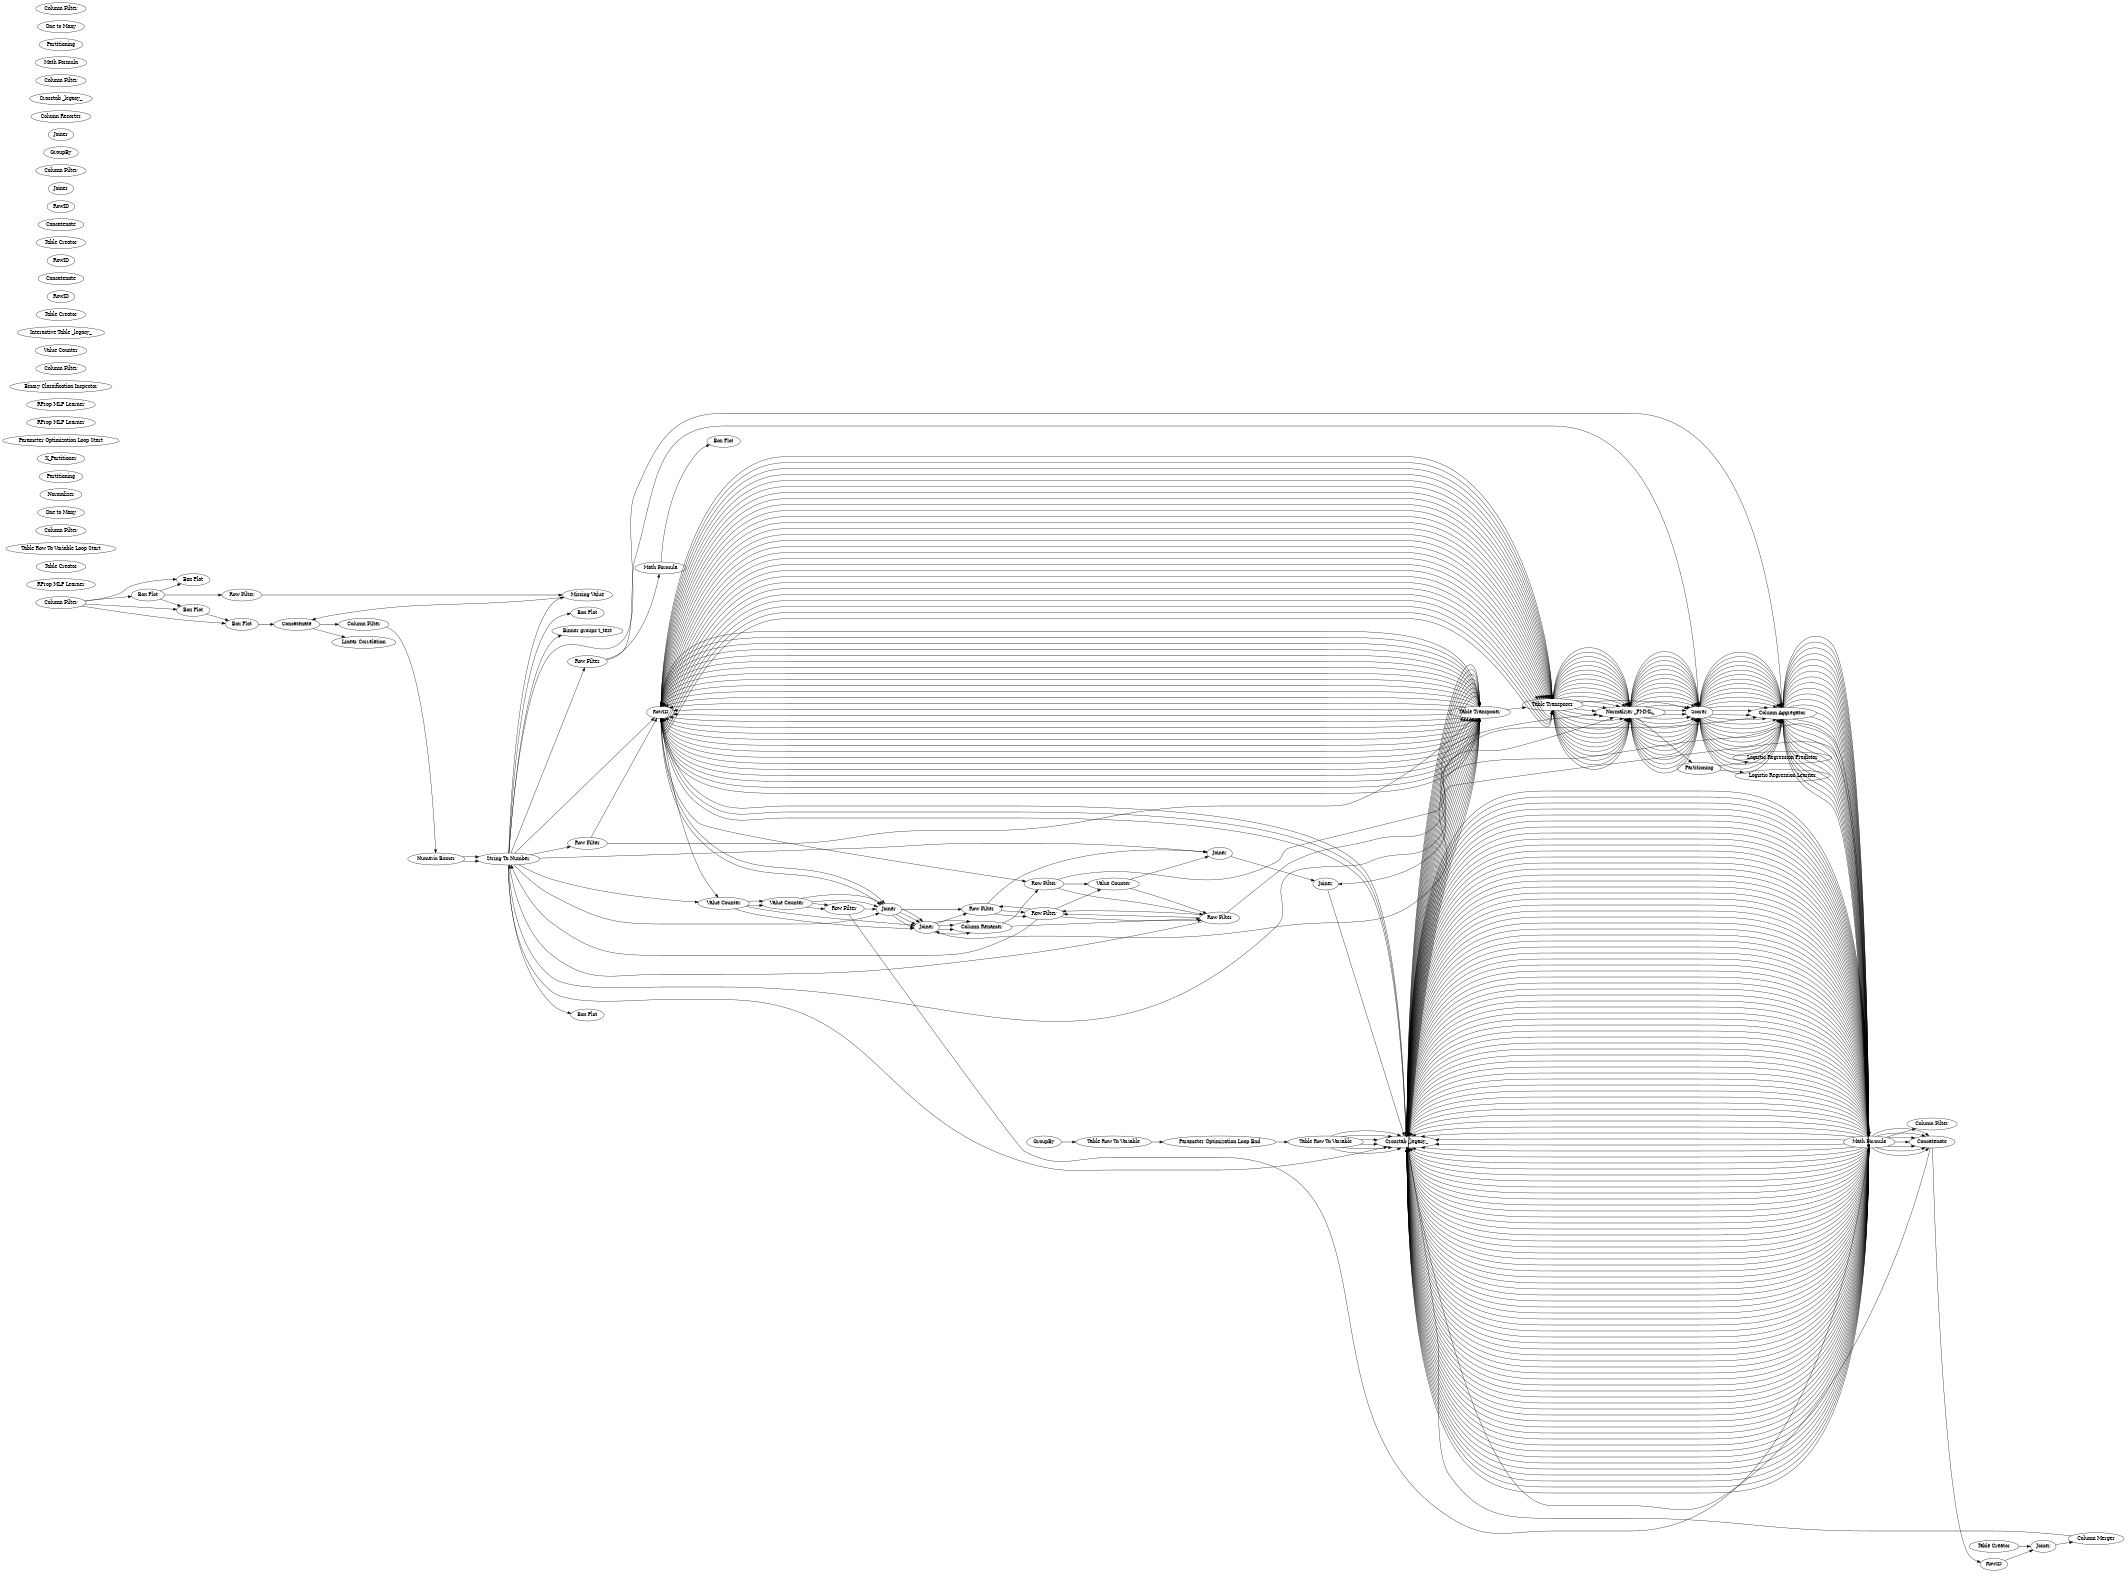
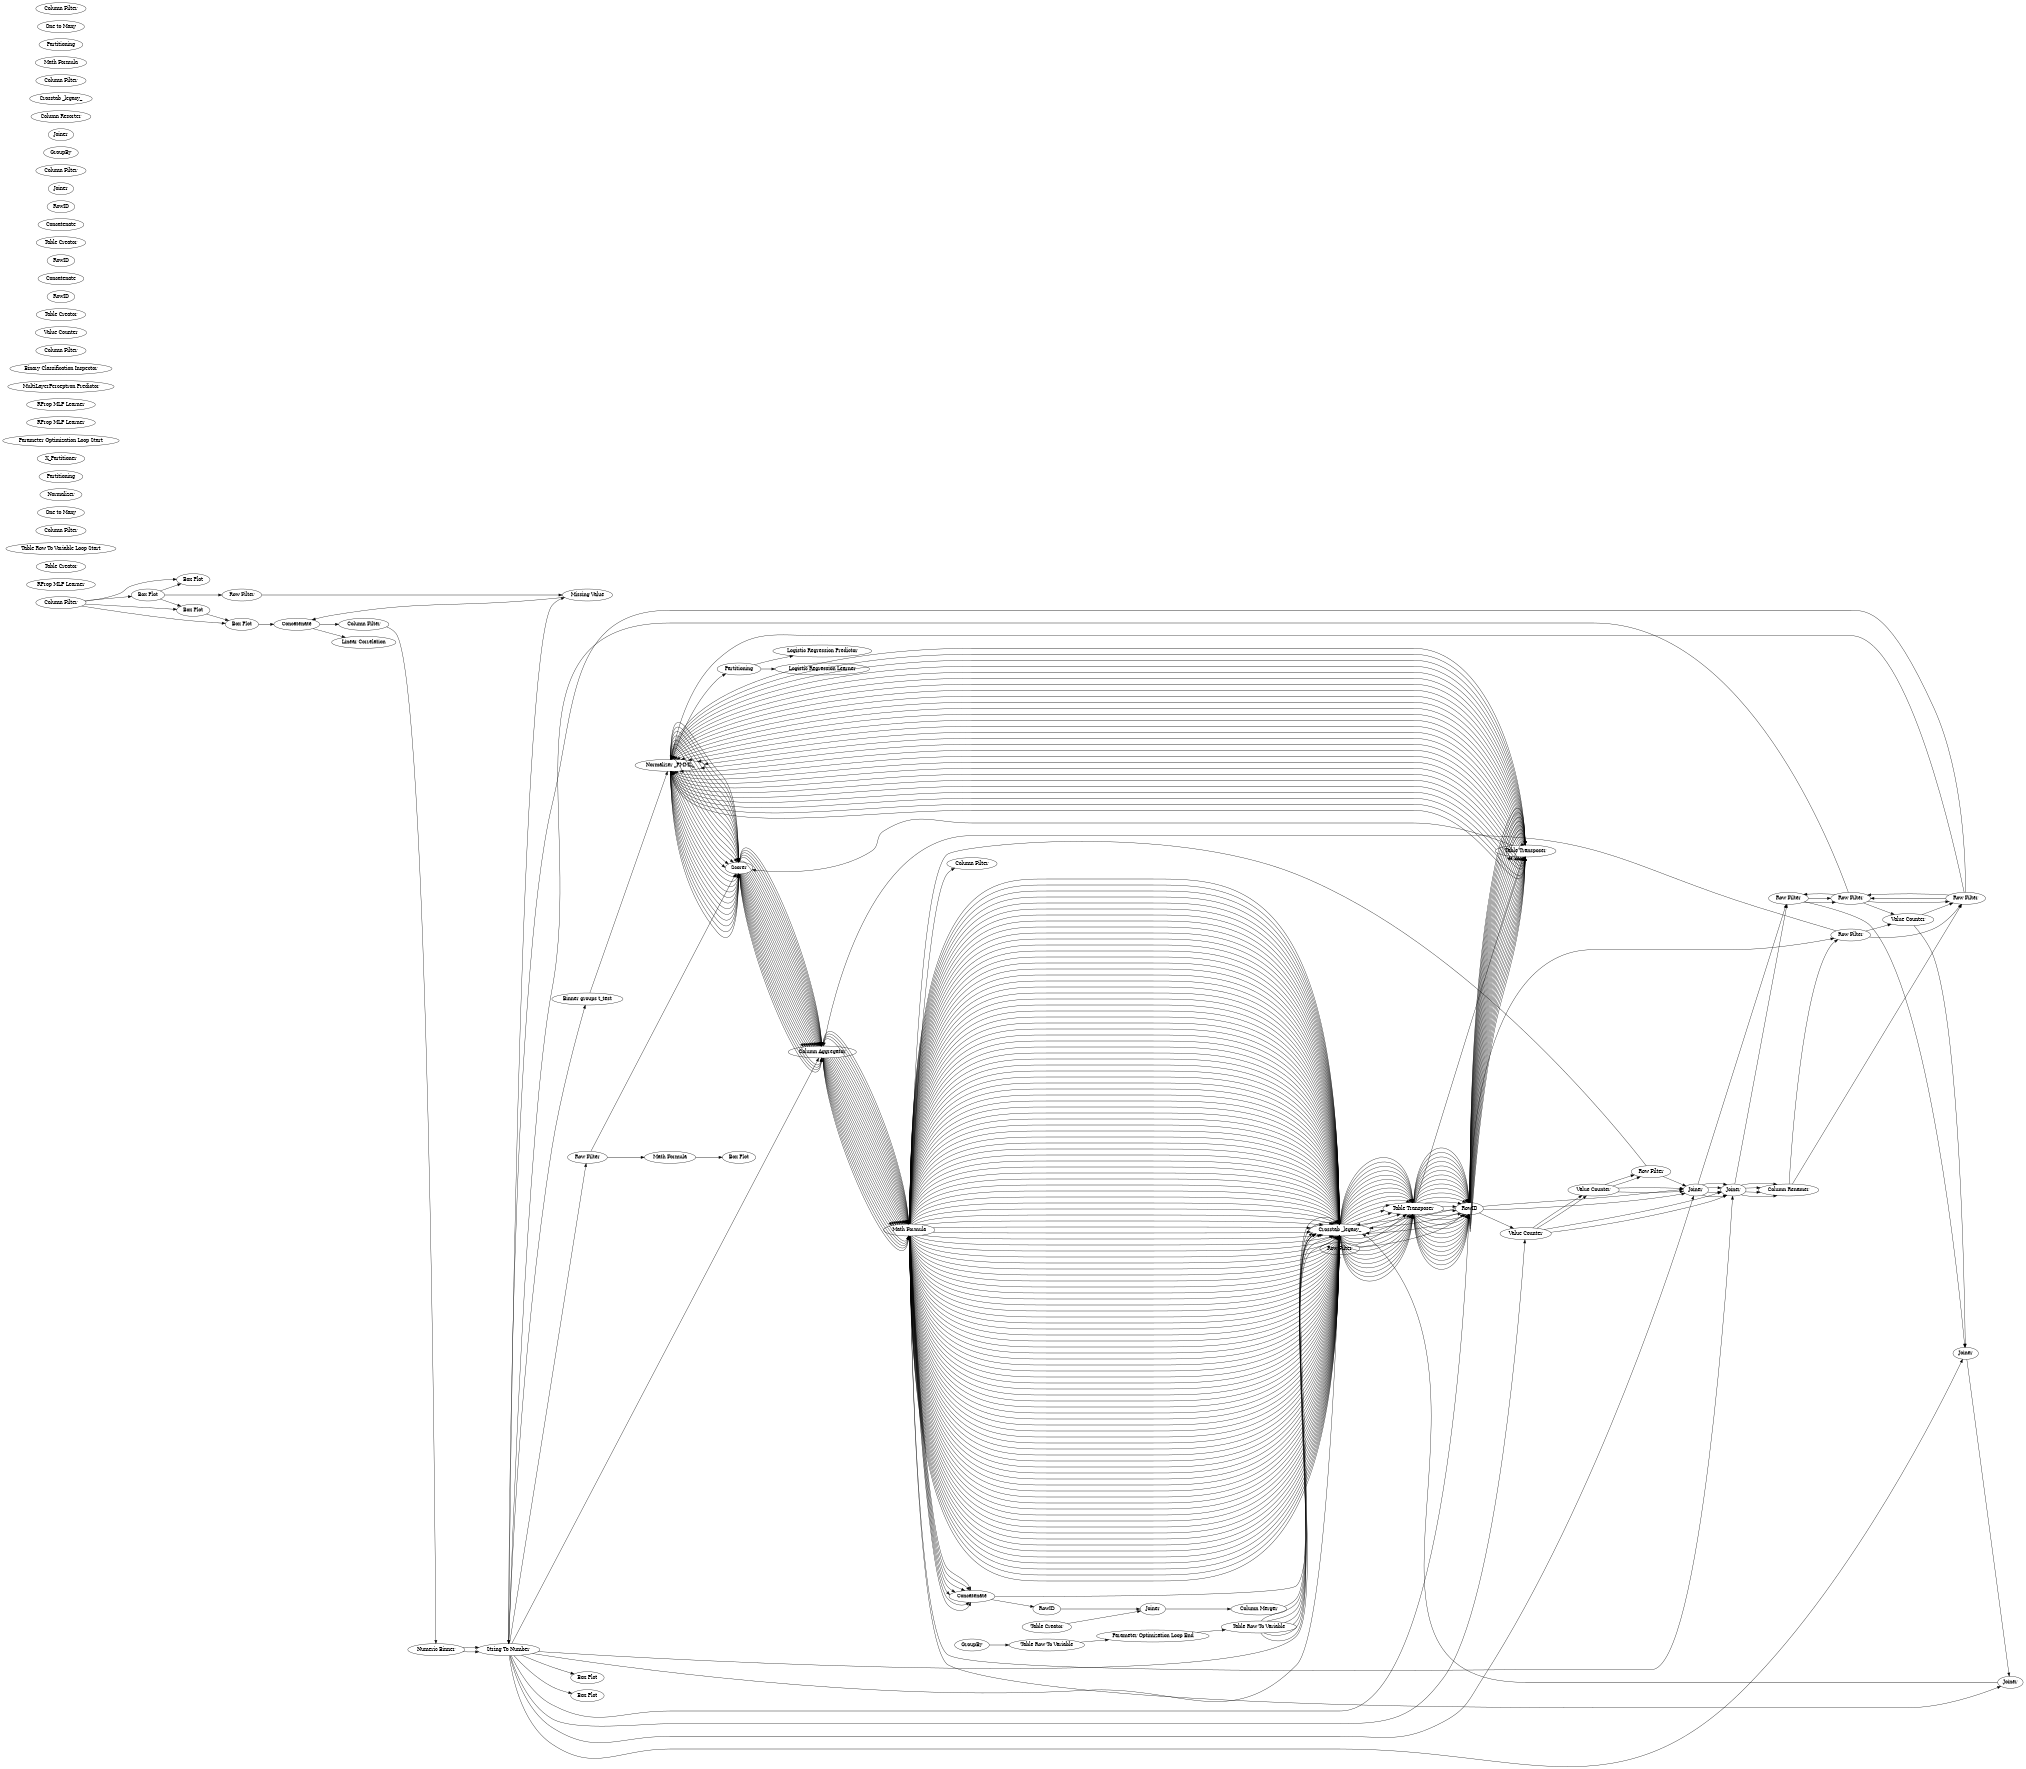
(61, 333) -> none
none -> (61, 387)
(1095, 1019) -> (628, 884)
